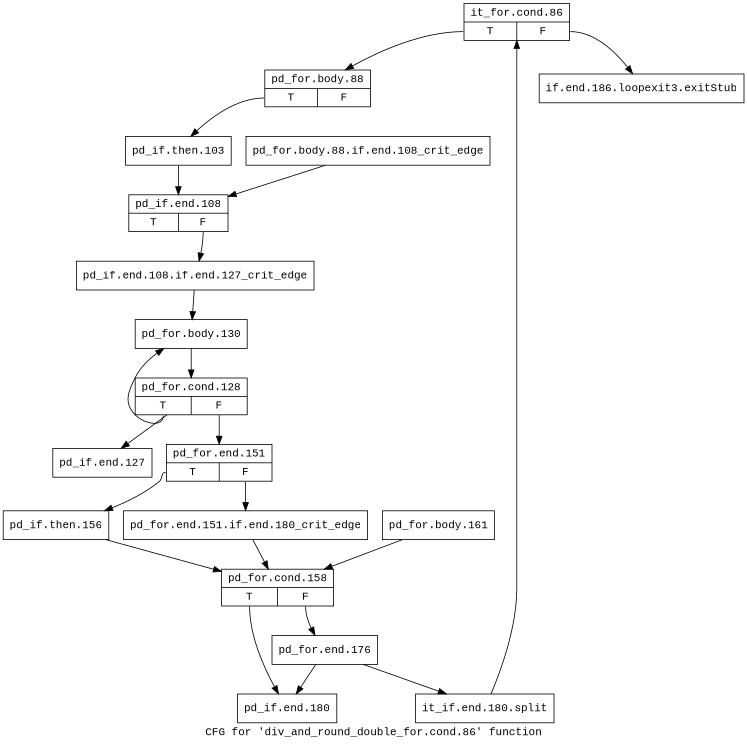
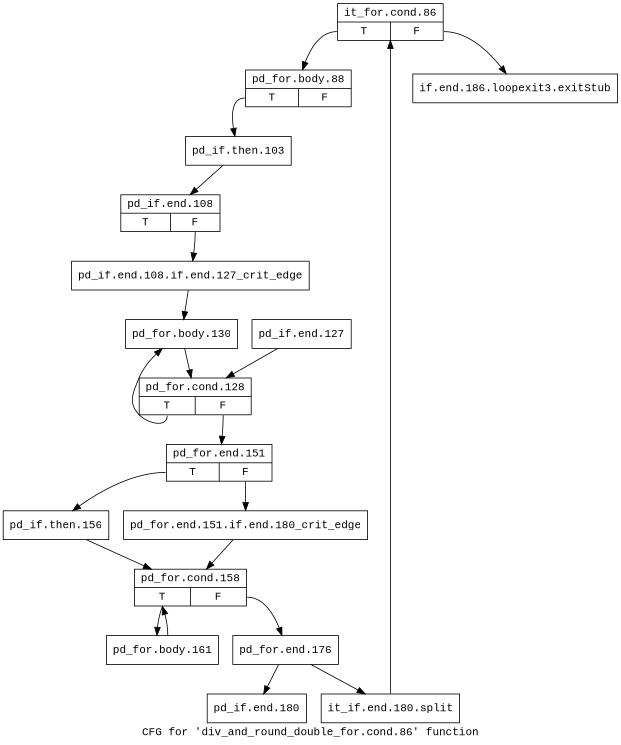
(368, 151) -> none
(147, 429) -> (256, 361)
(257, 648) -> (159, 617)
